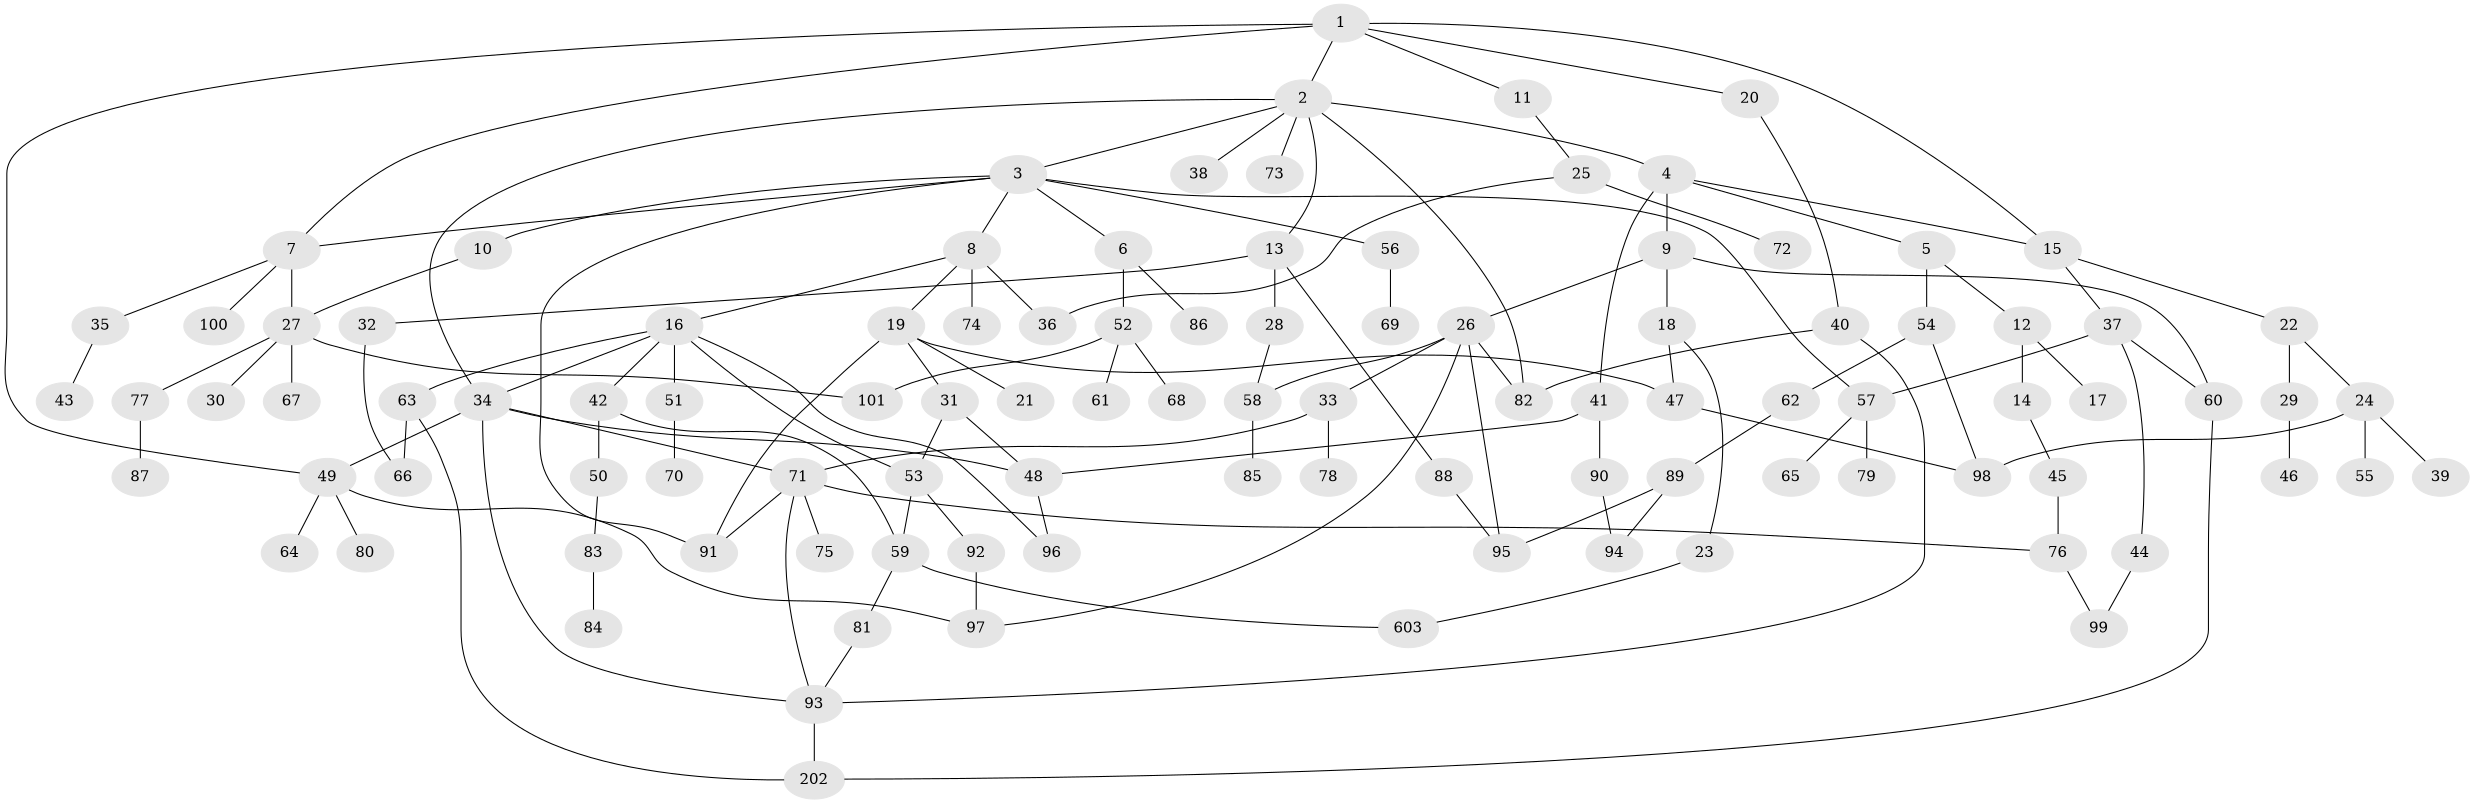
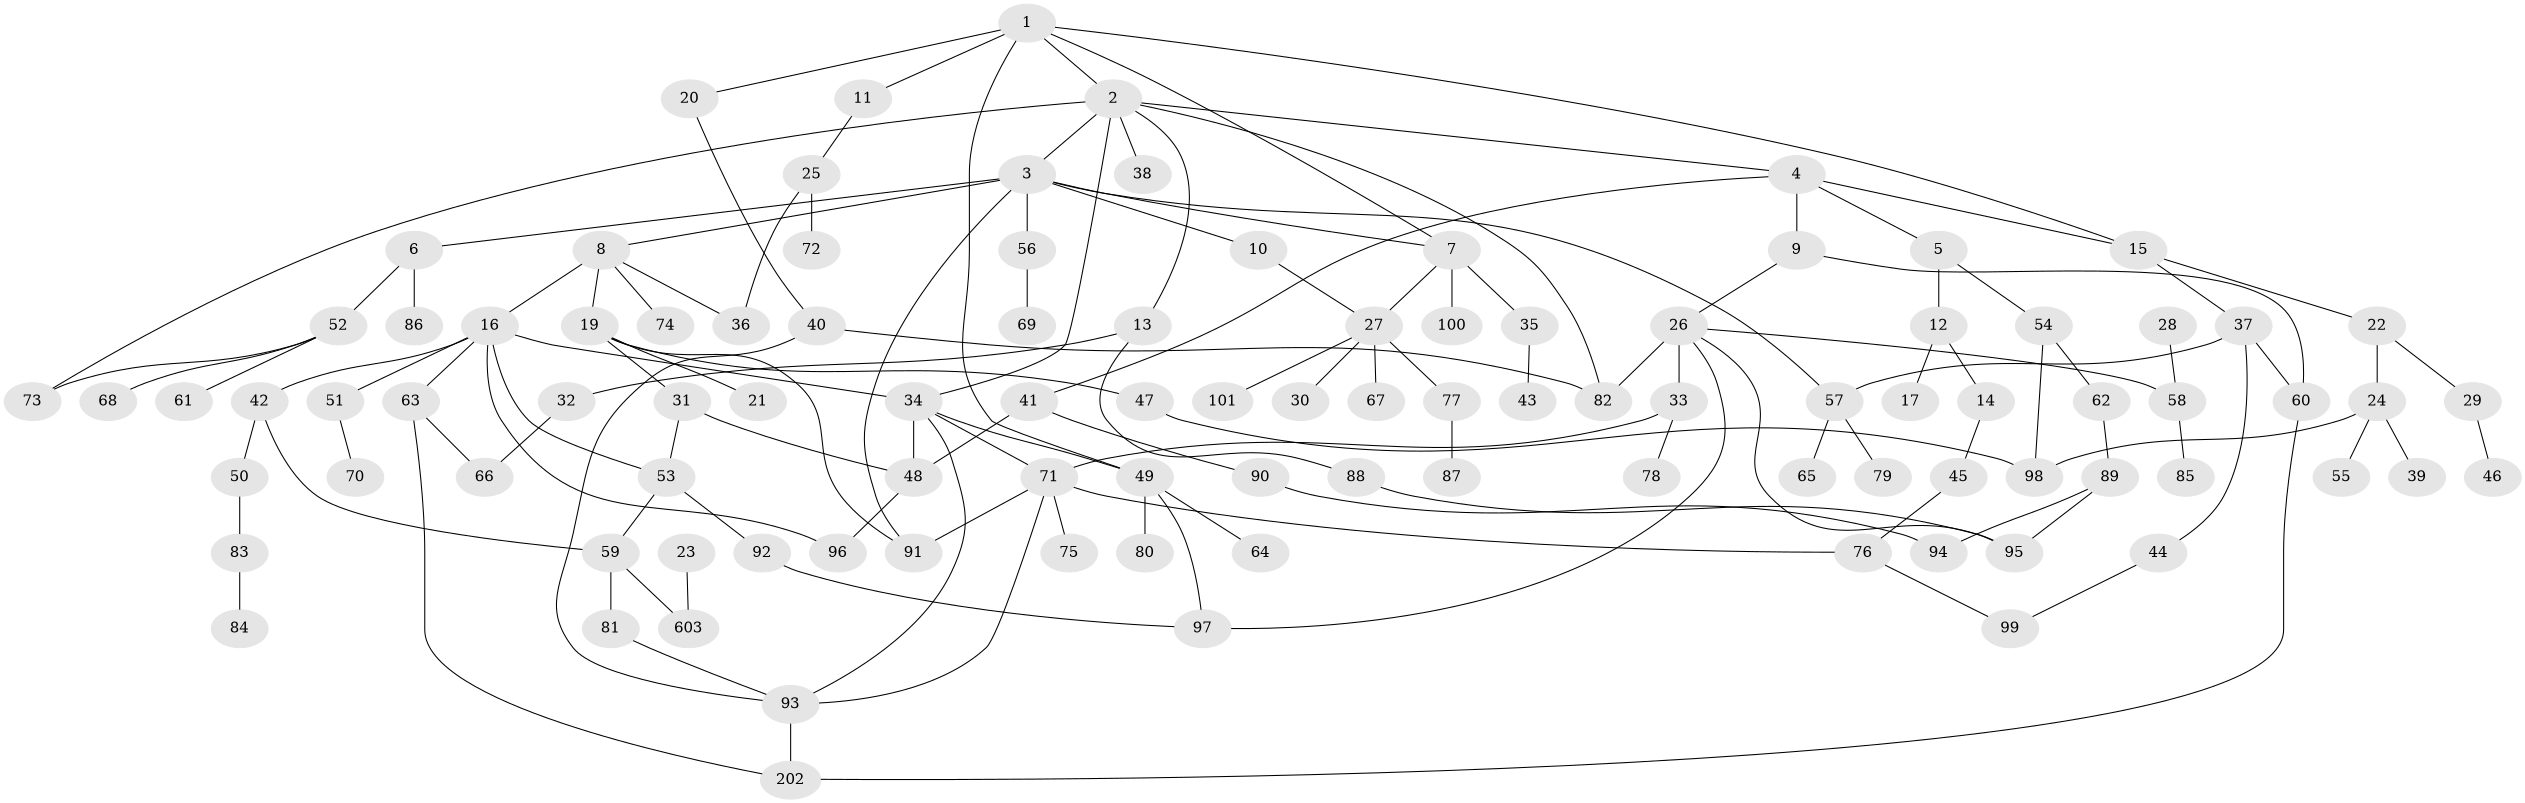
(1275, 291) -> none
(1667, 326) -> none
(998, 364) -> (185, 363)
